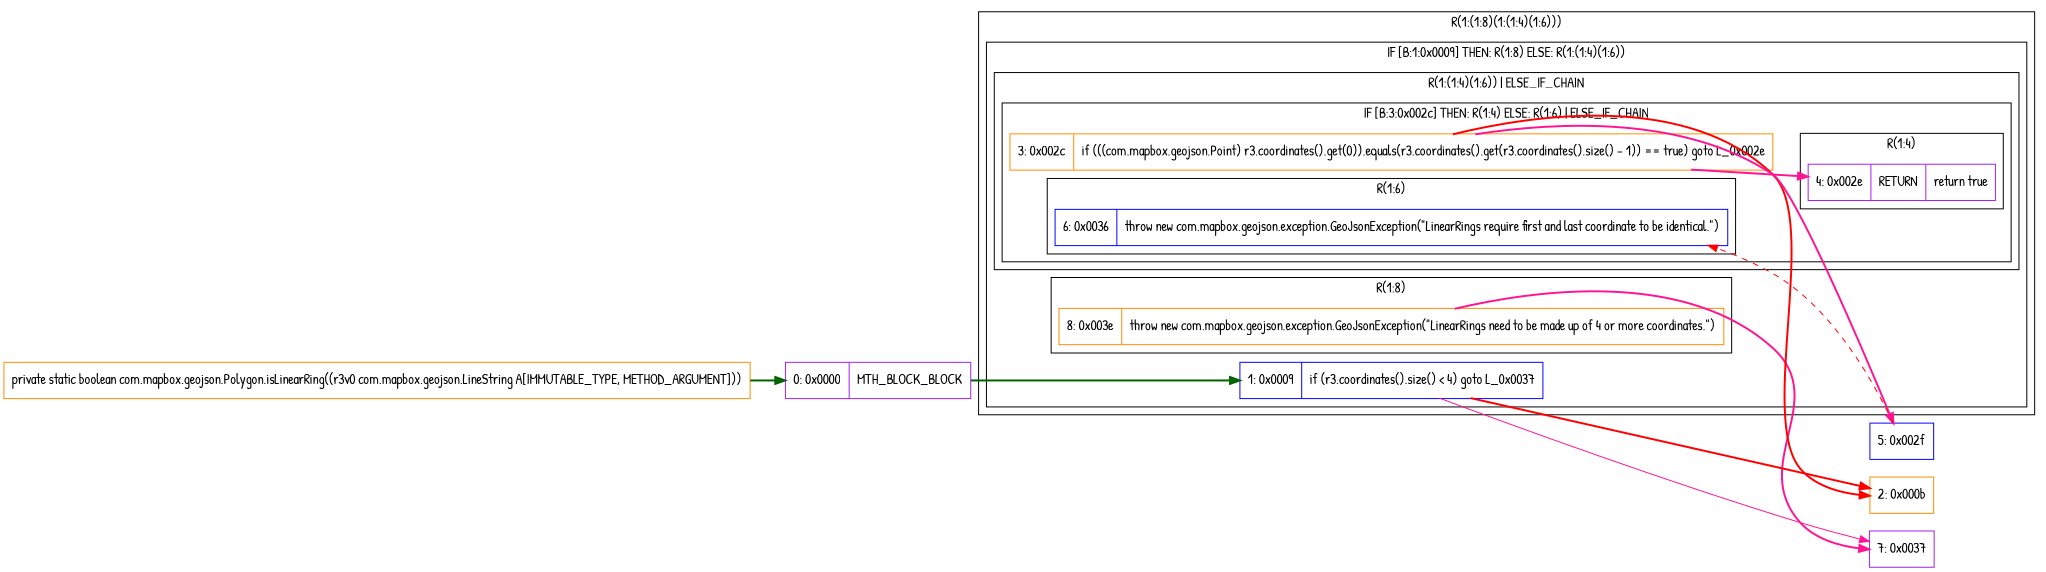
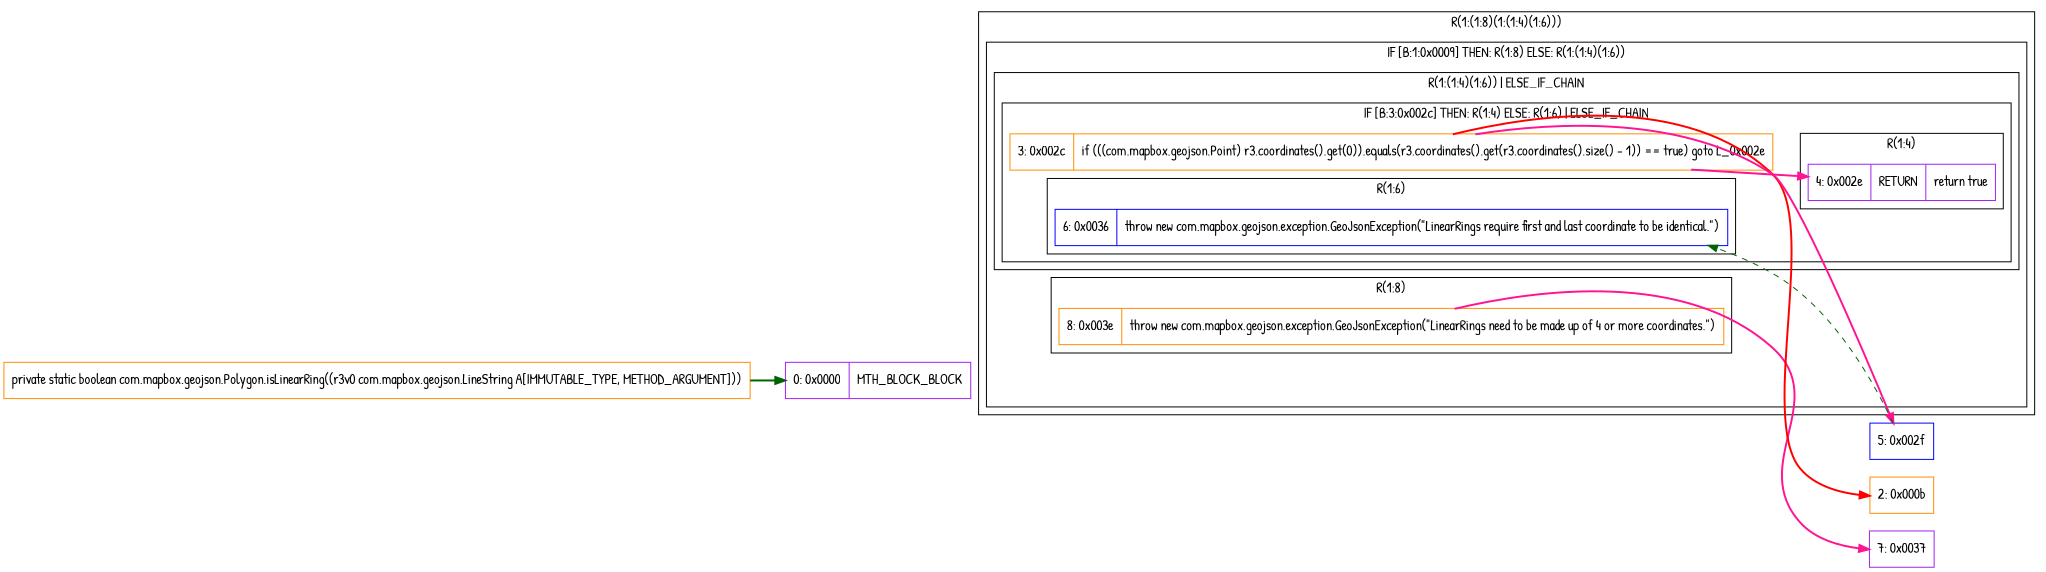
(1824, 316) -> (1824, 316)
(1391, 380) -> none
